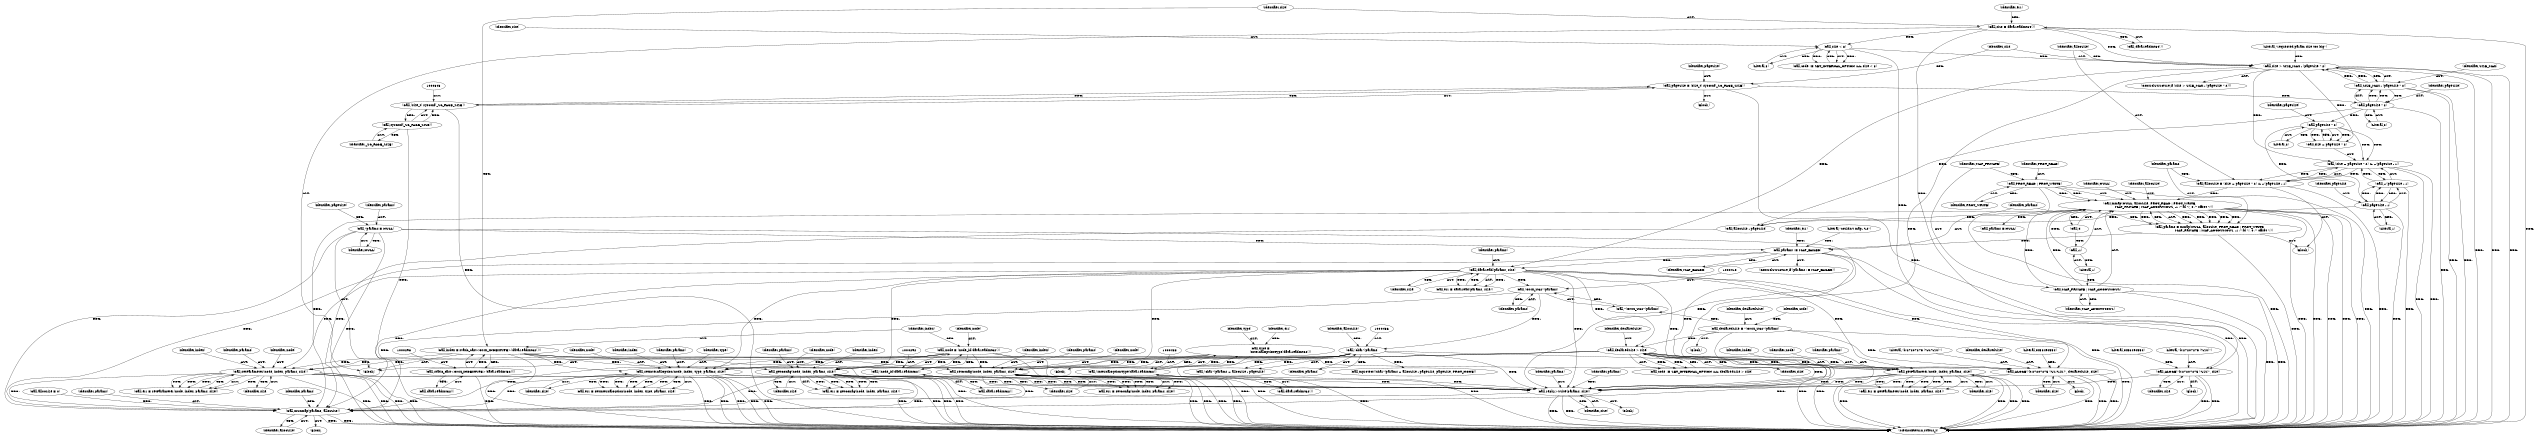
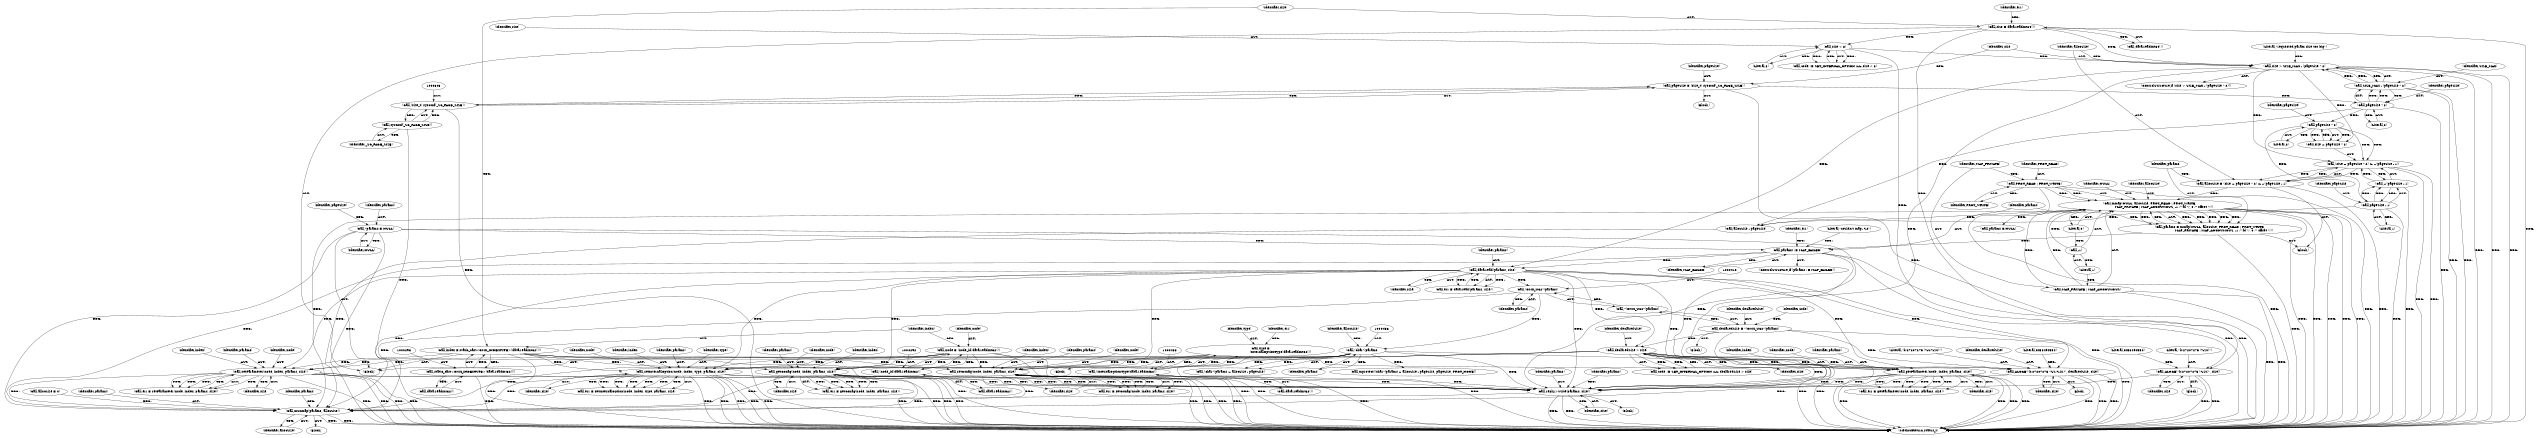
(2076, 229) -> (2076, 229)
(2090, 309) -> none
none -> (1701, 315)
